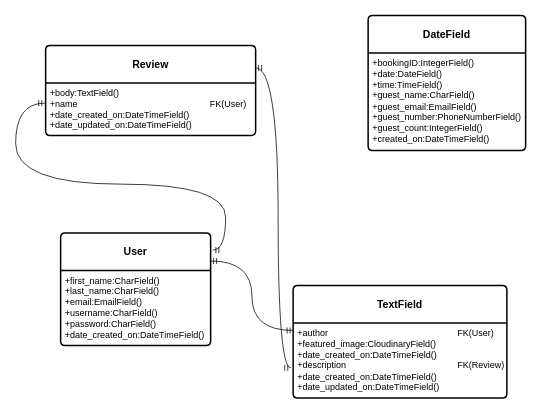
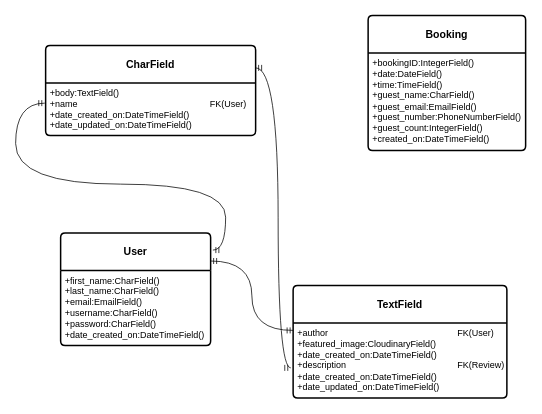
(447, 34) -> (447, 34)
(150, 64) -> (150, 64)
